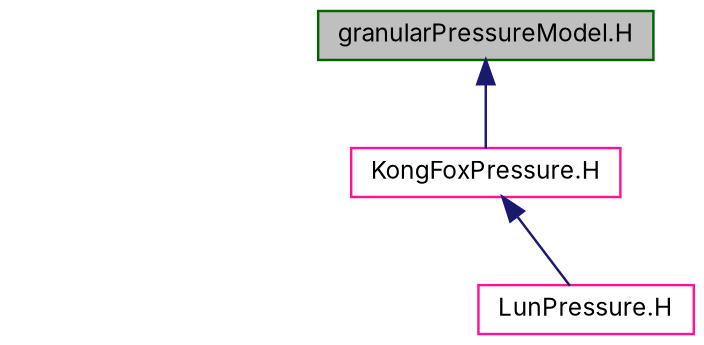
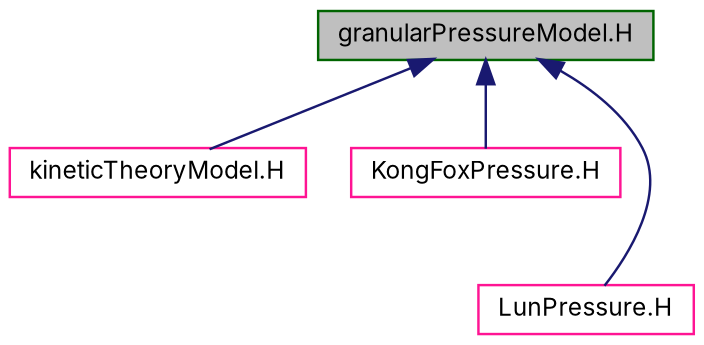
none -> (158, 173)
(544, 251) -> (648, 165)
